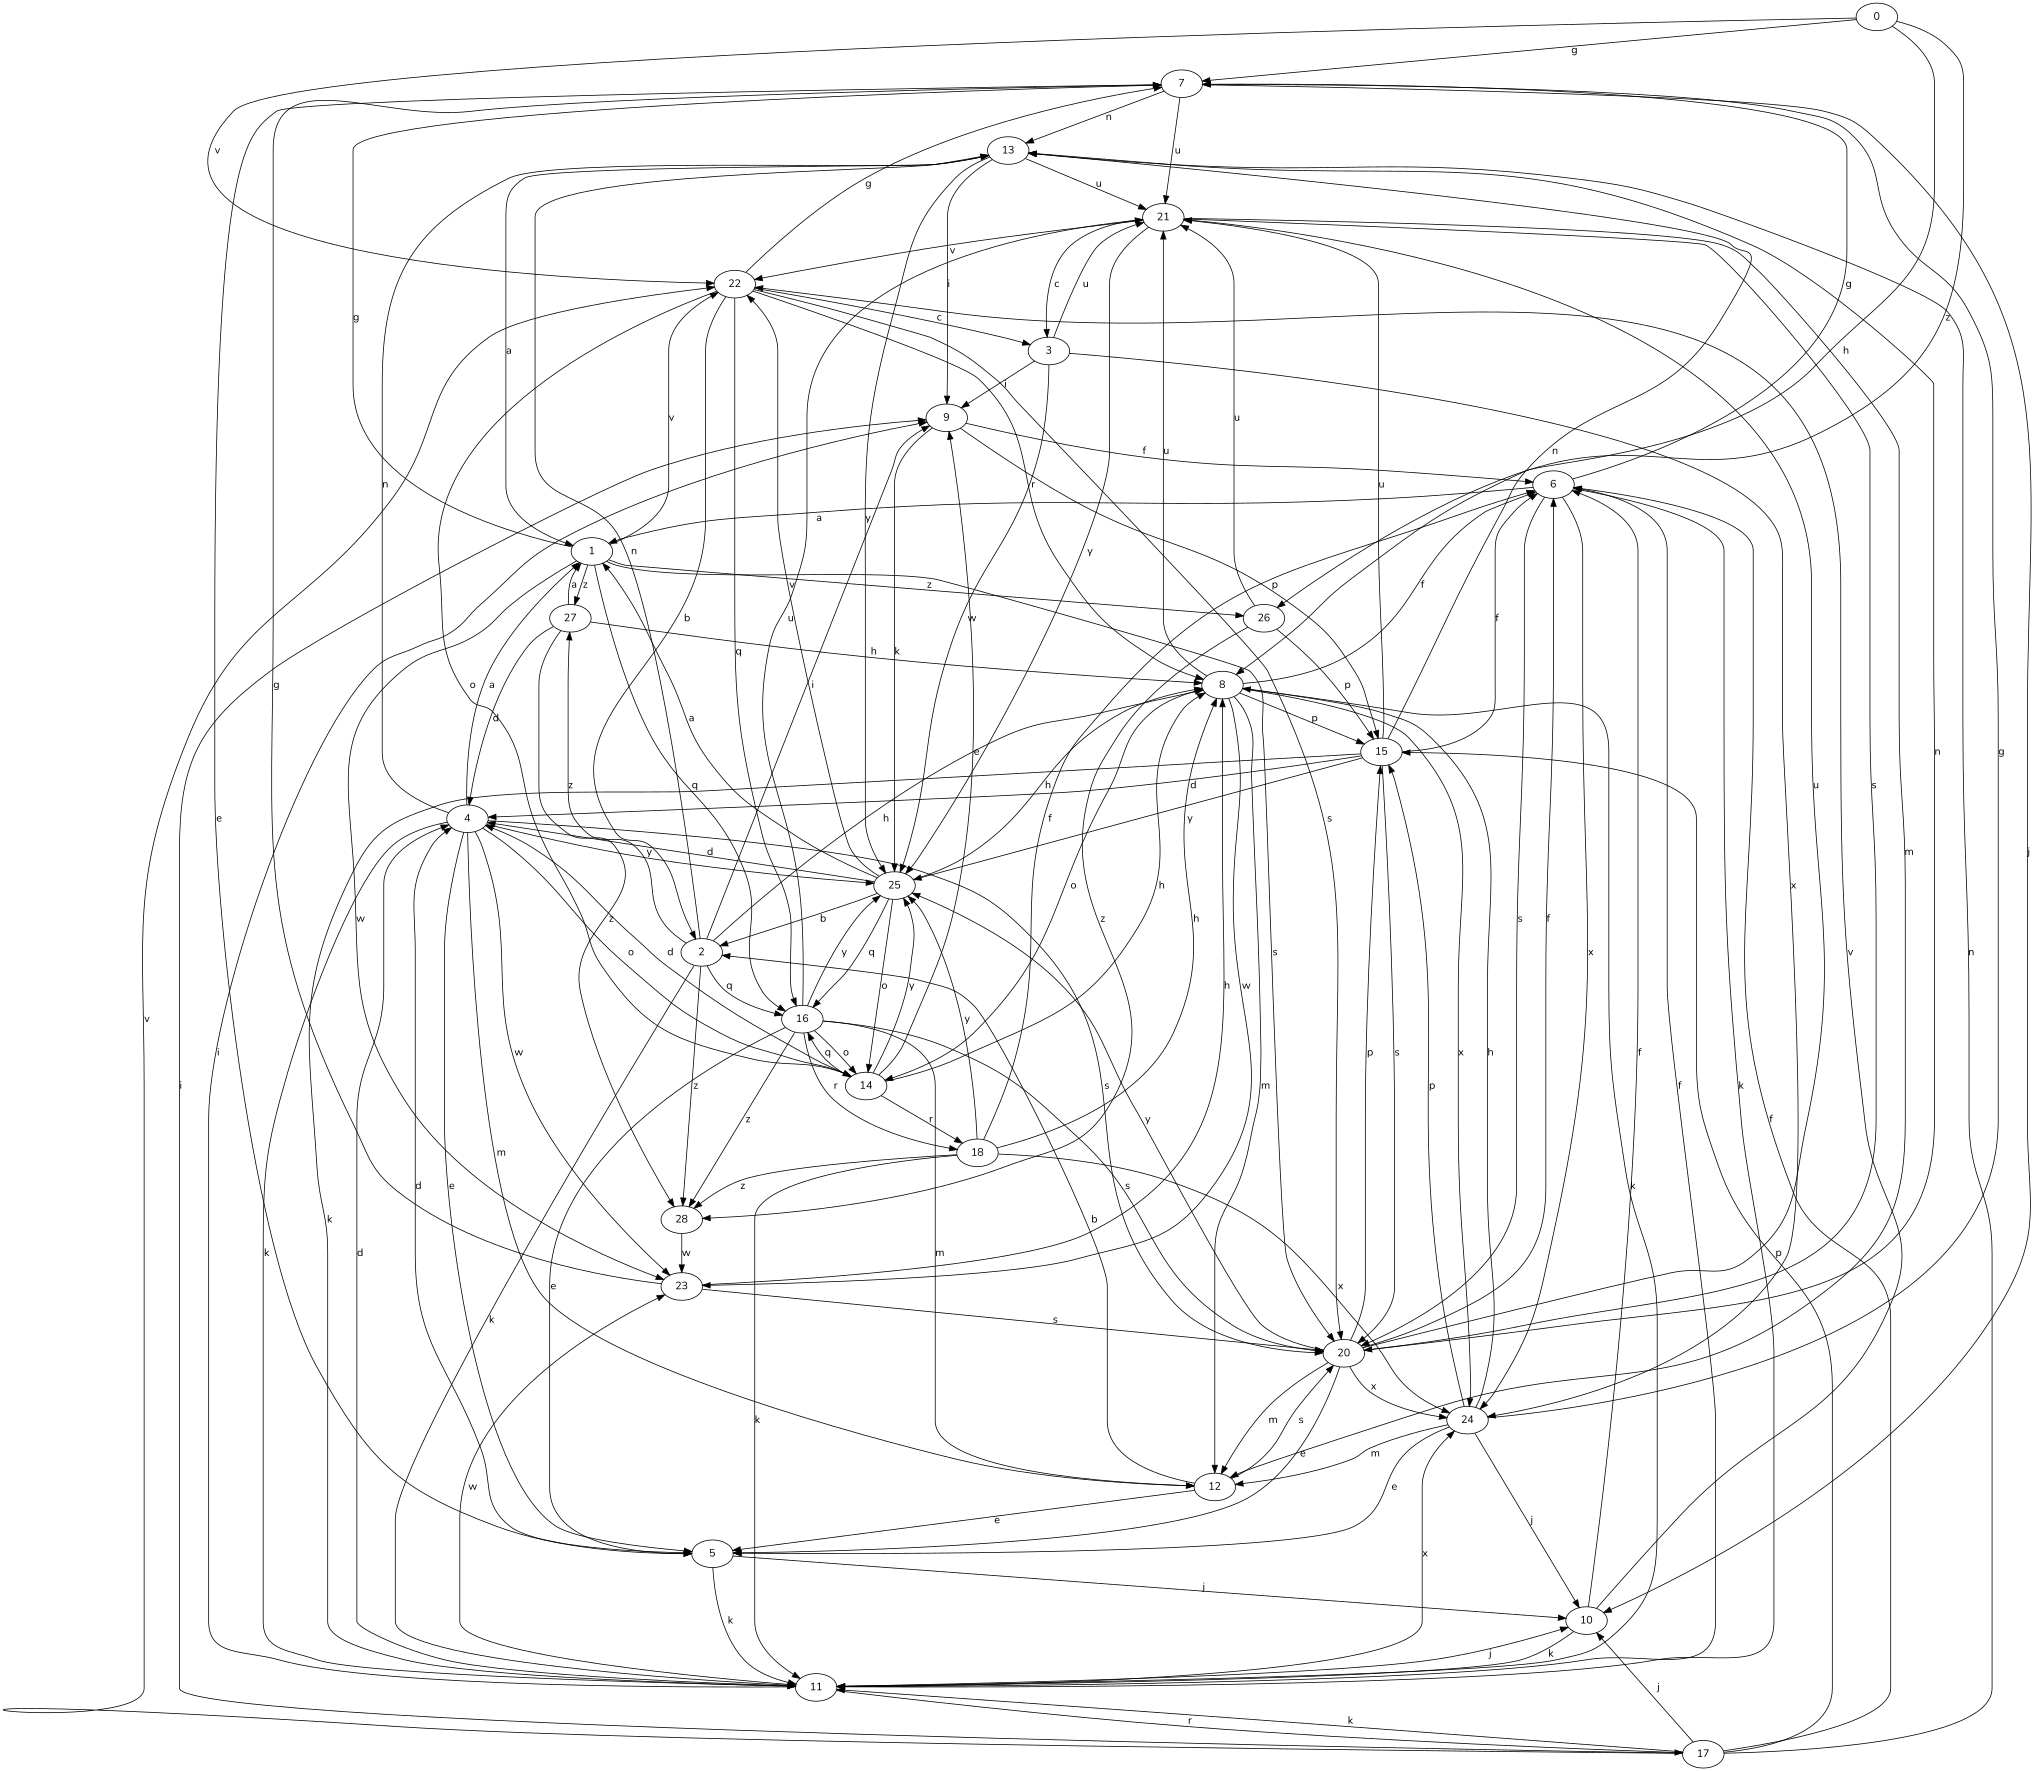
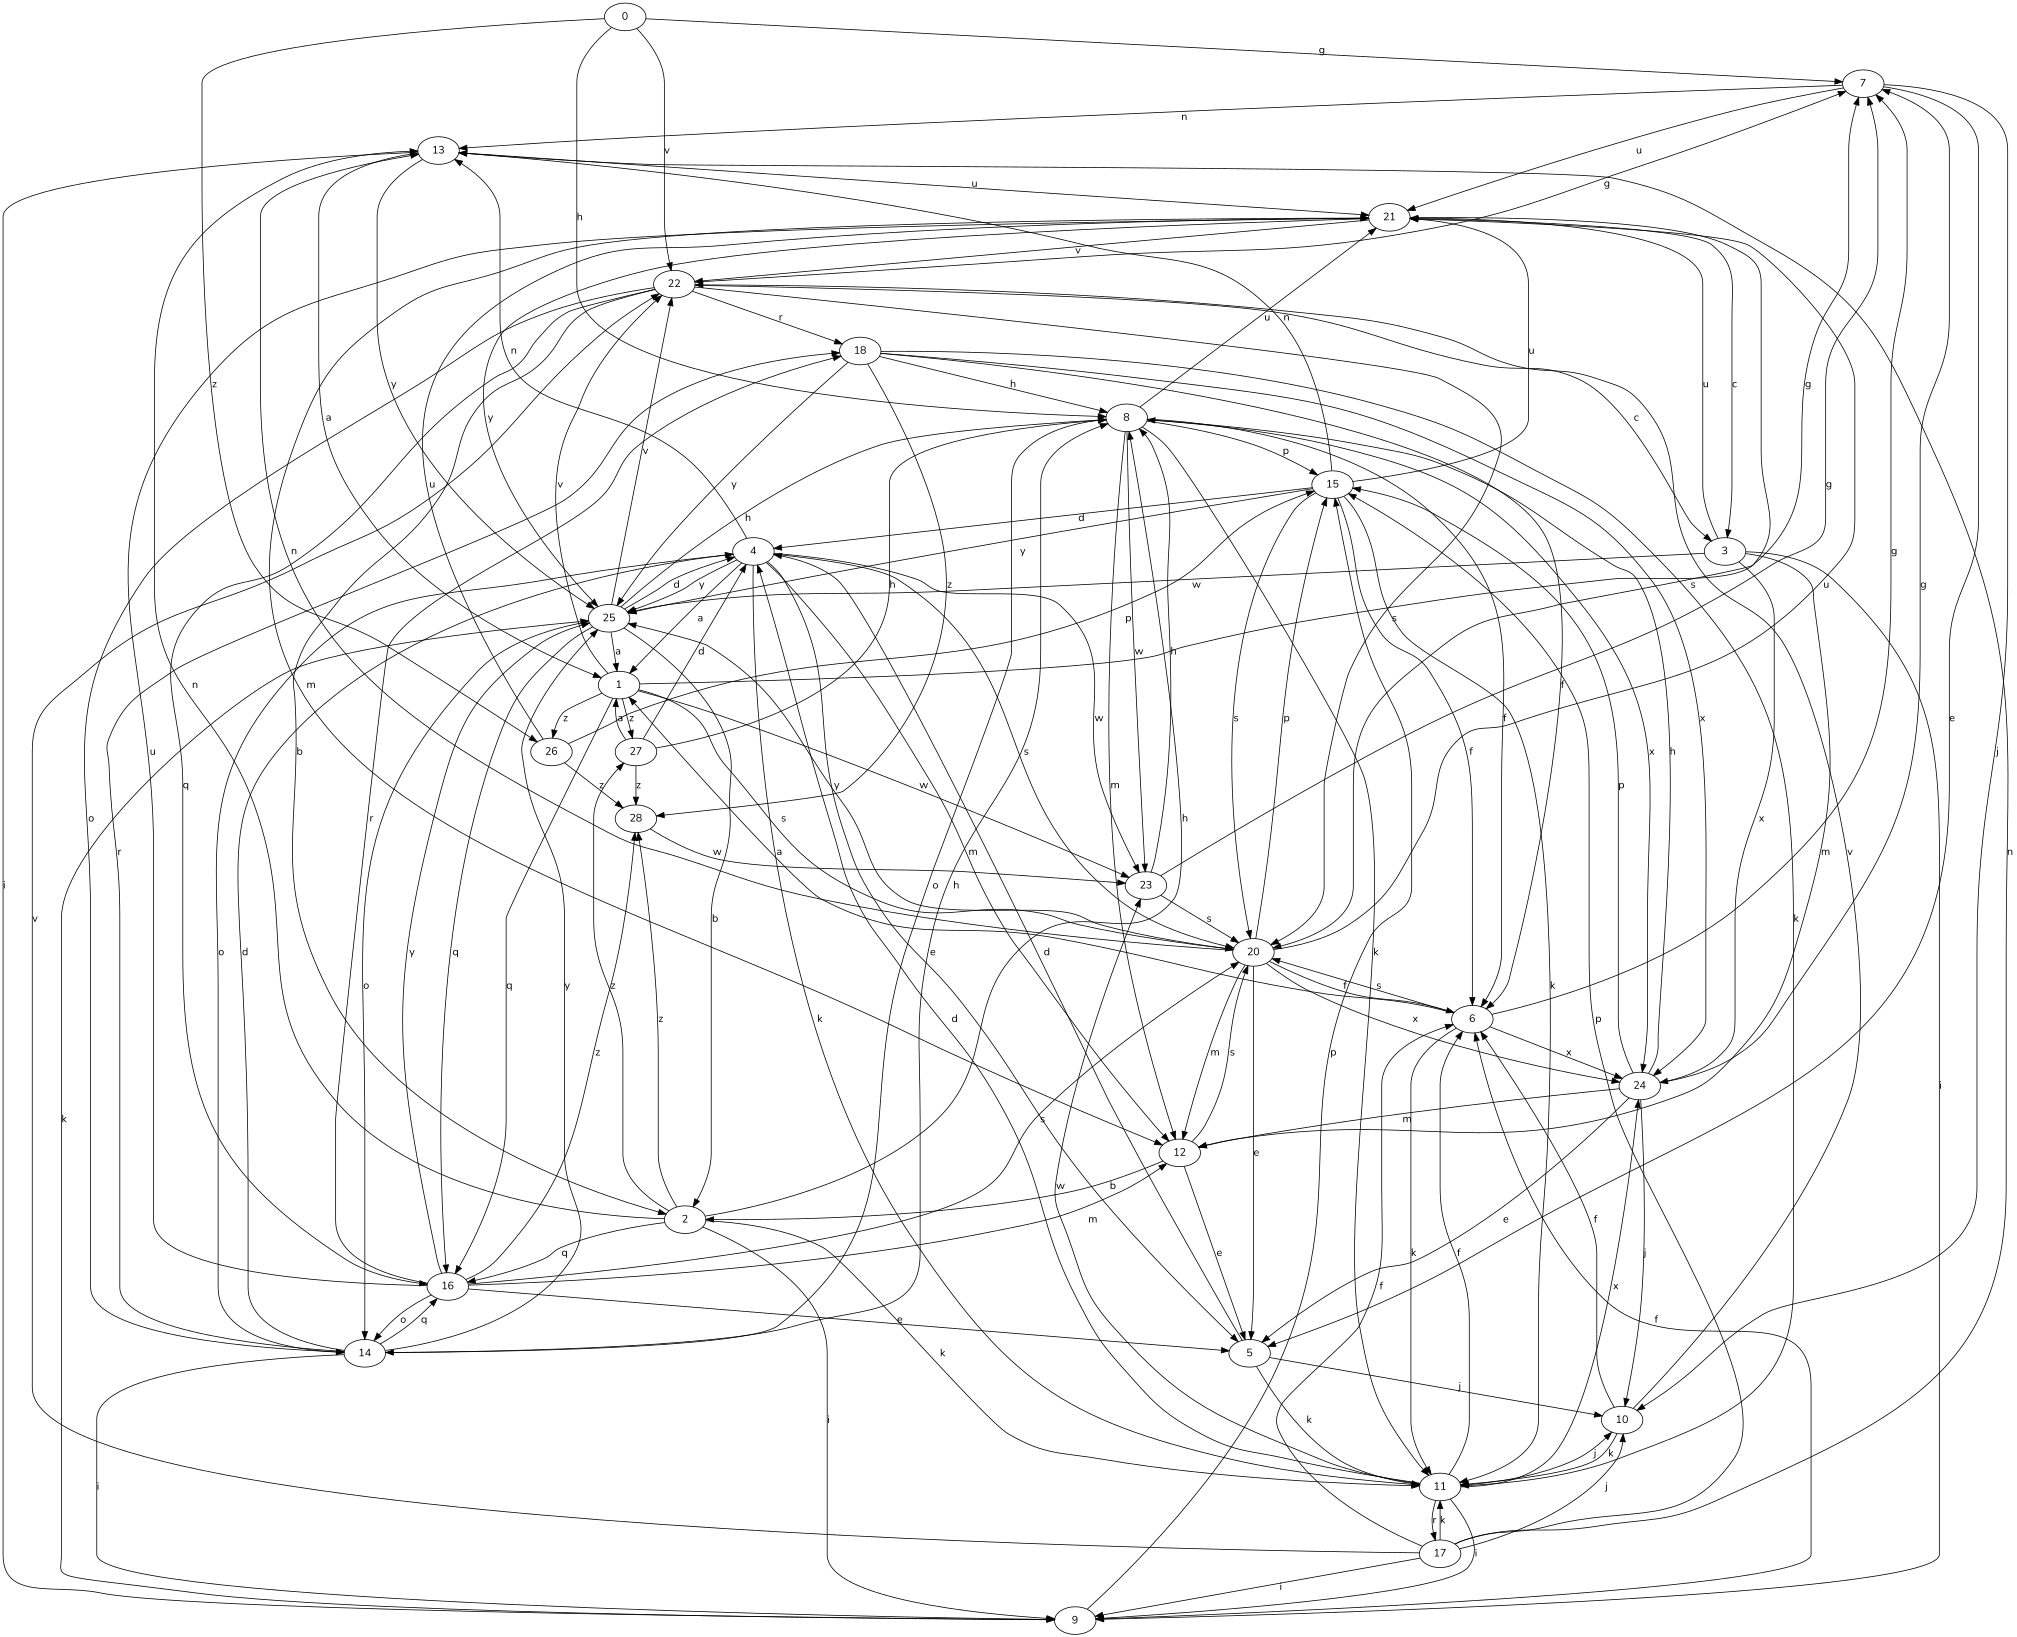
(1012, 424) -> (764, 316)
(977, 752) -> (98, 1487)
none -> (1759, 1027)
